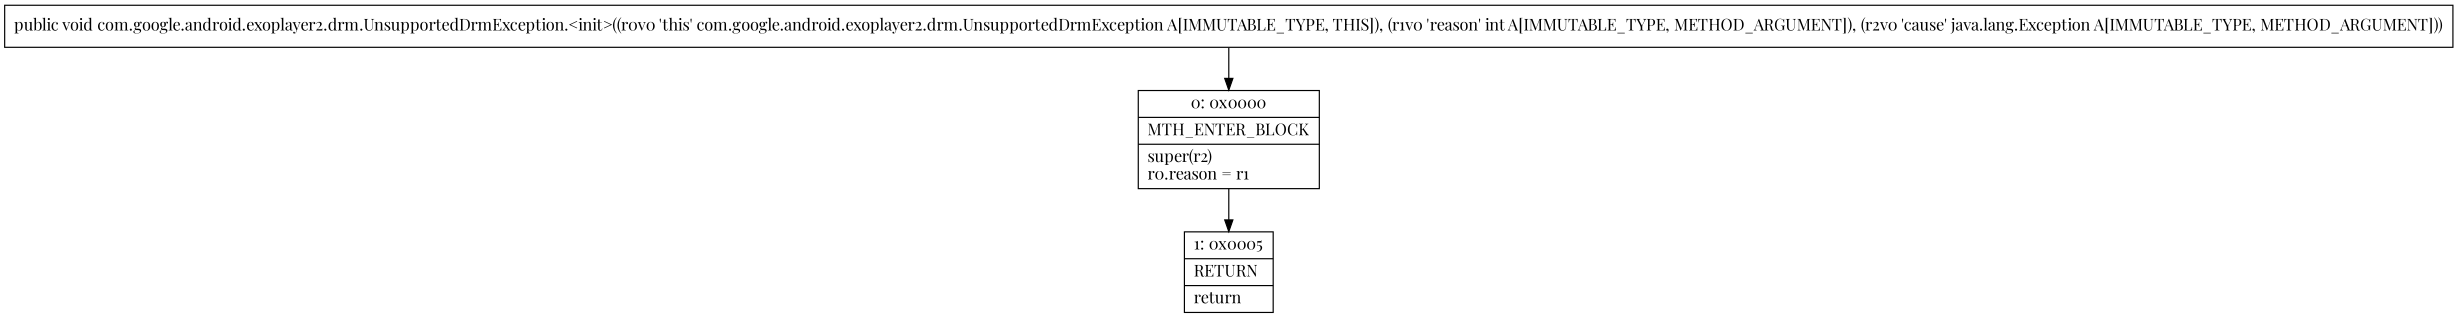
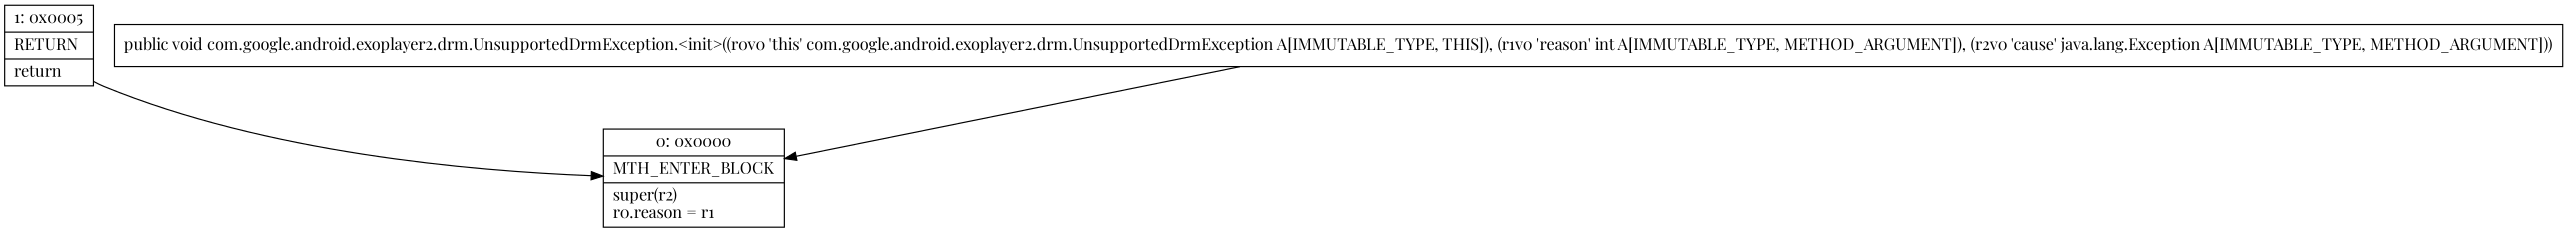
(1229, 204) -> (338, 150)
